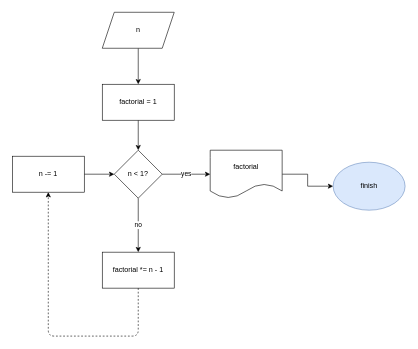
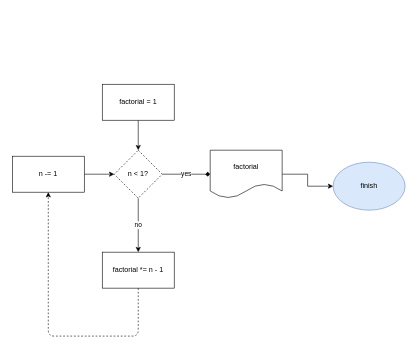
(138, 30) -> none
(138, 78) -> none
(138, 174) -> (138, 174)
(204, 174) -> (204, 174)
